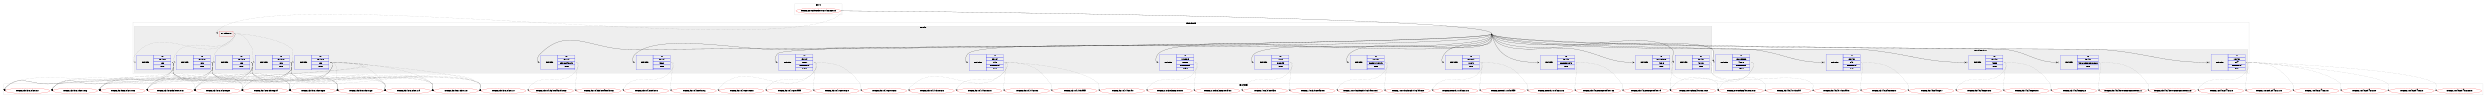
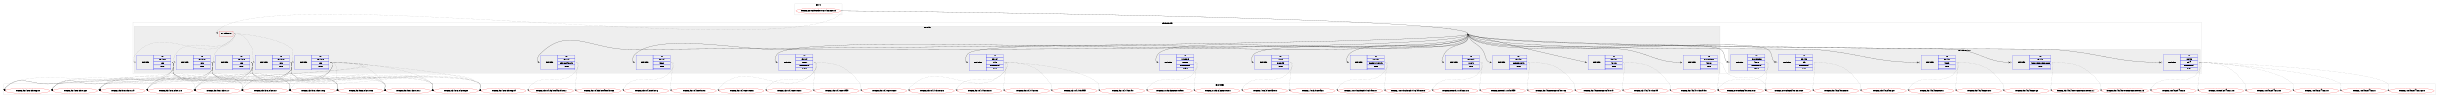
(170, 91) -> (408, 91)
(1551, 91) -> none
